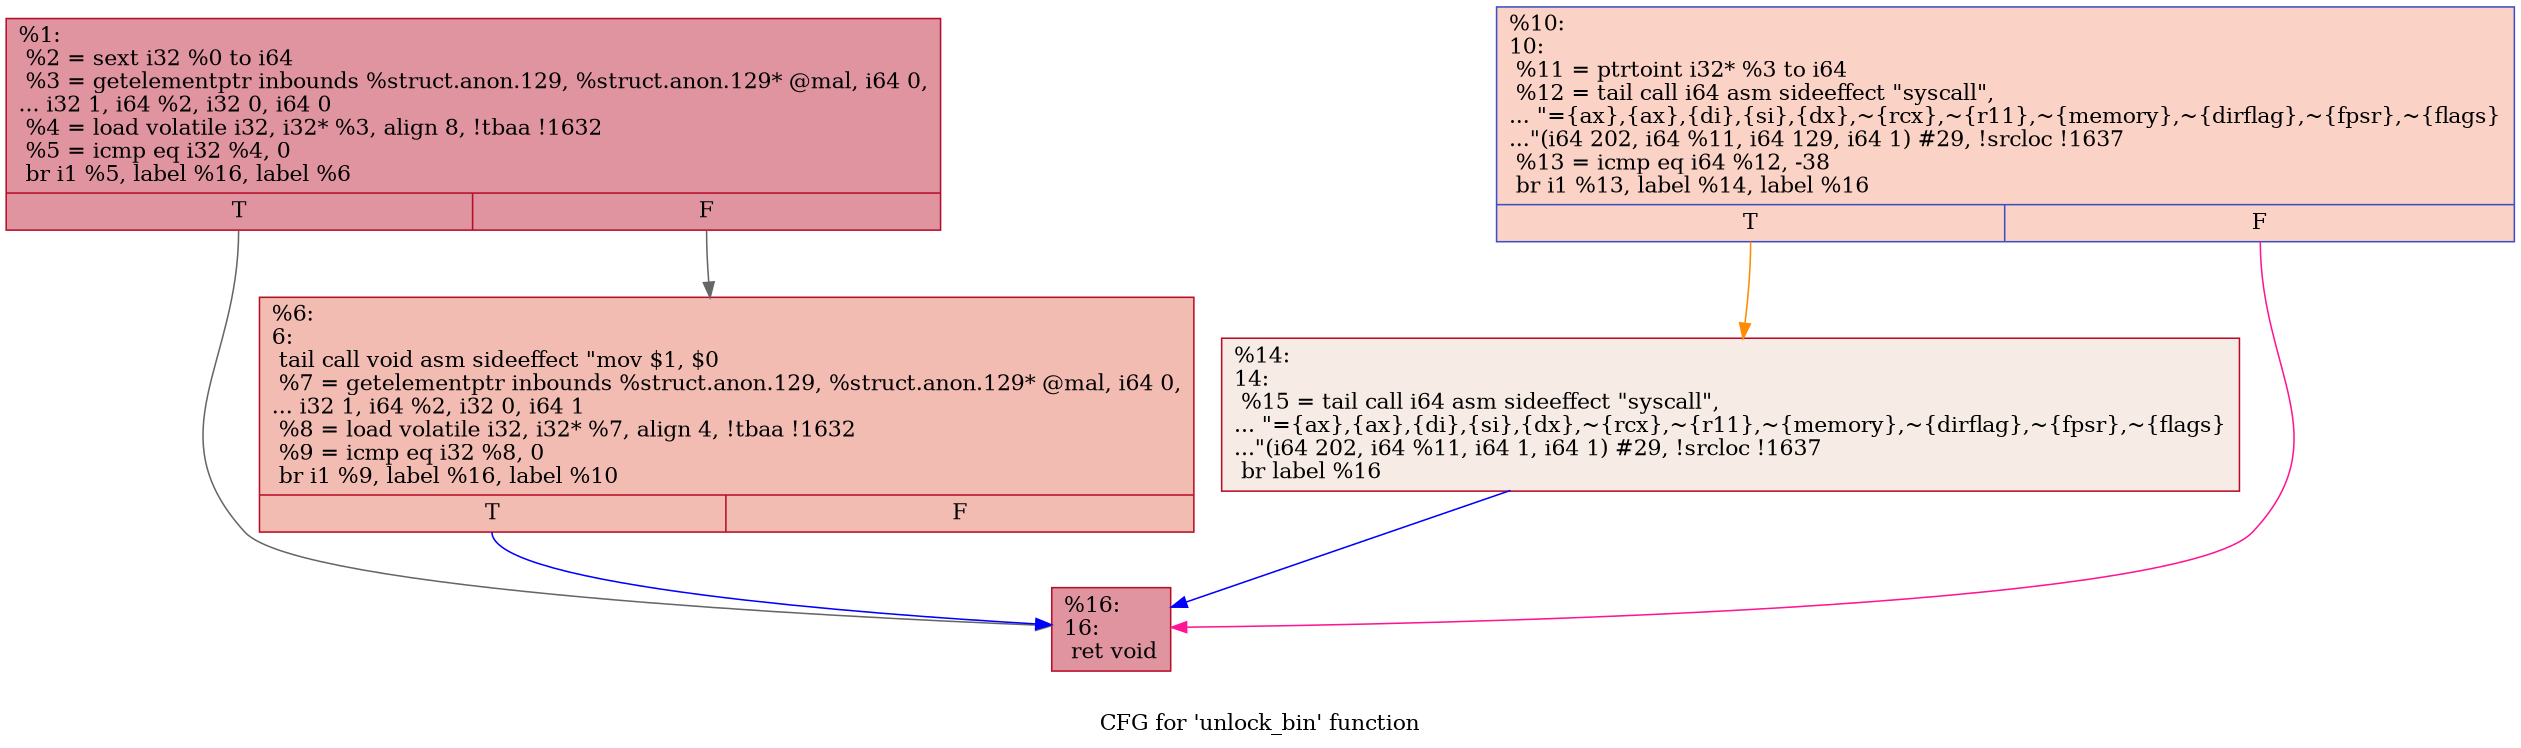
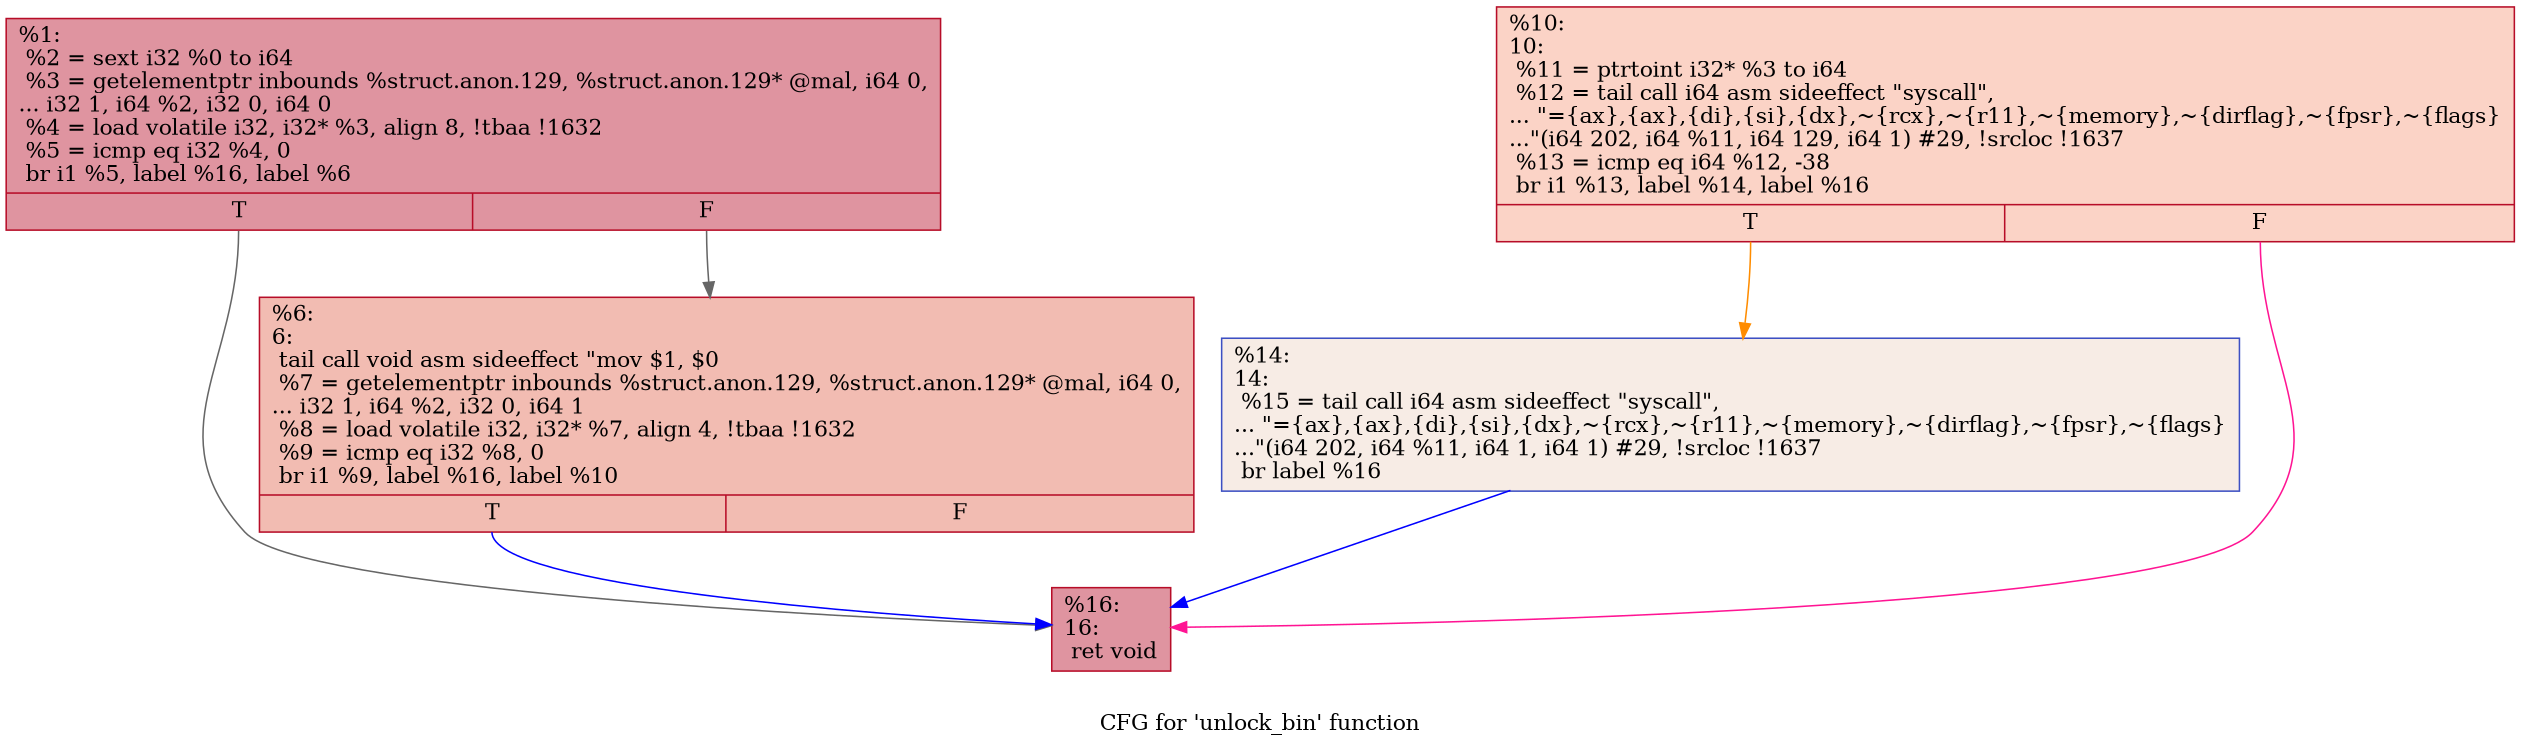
(2005, 124) -> (2005, 124)
(1731, 415) -> (1731, 415)
